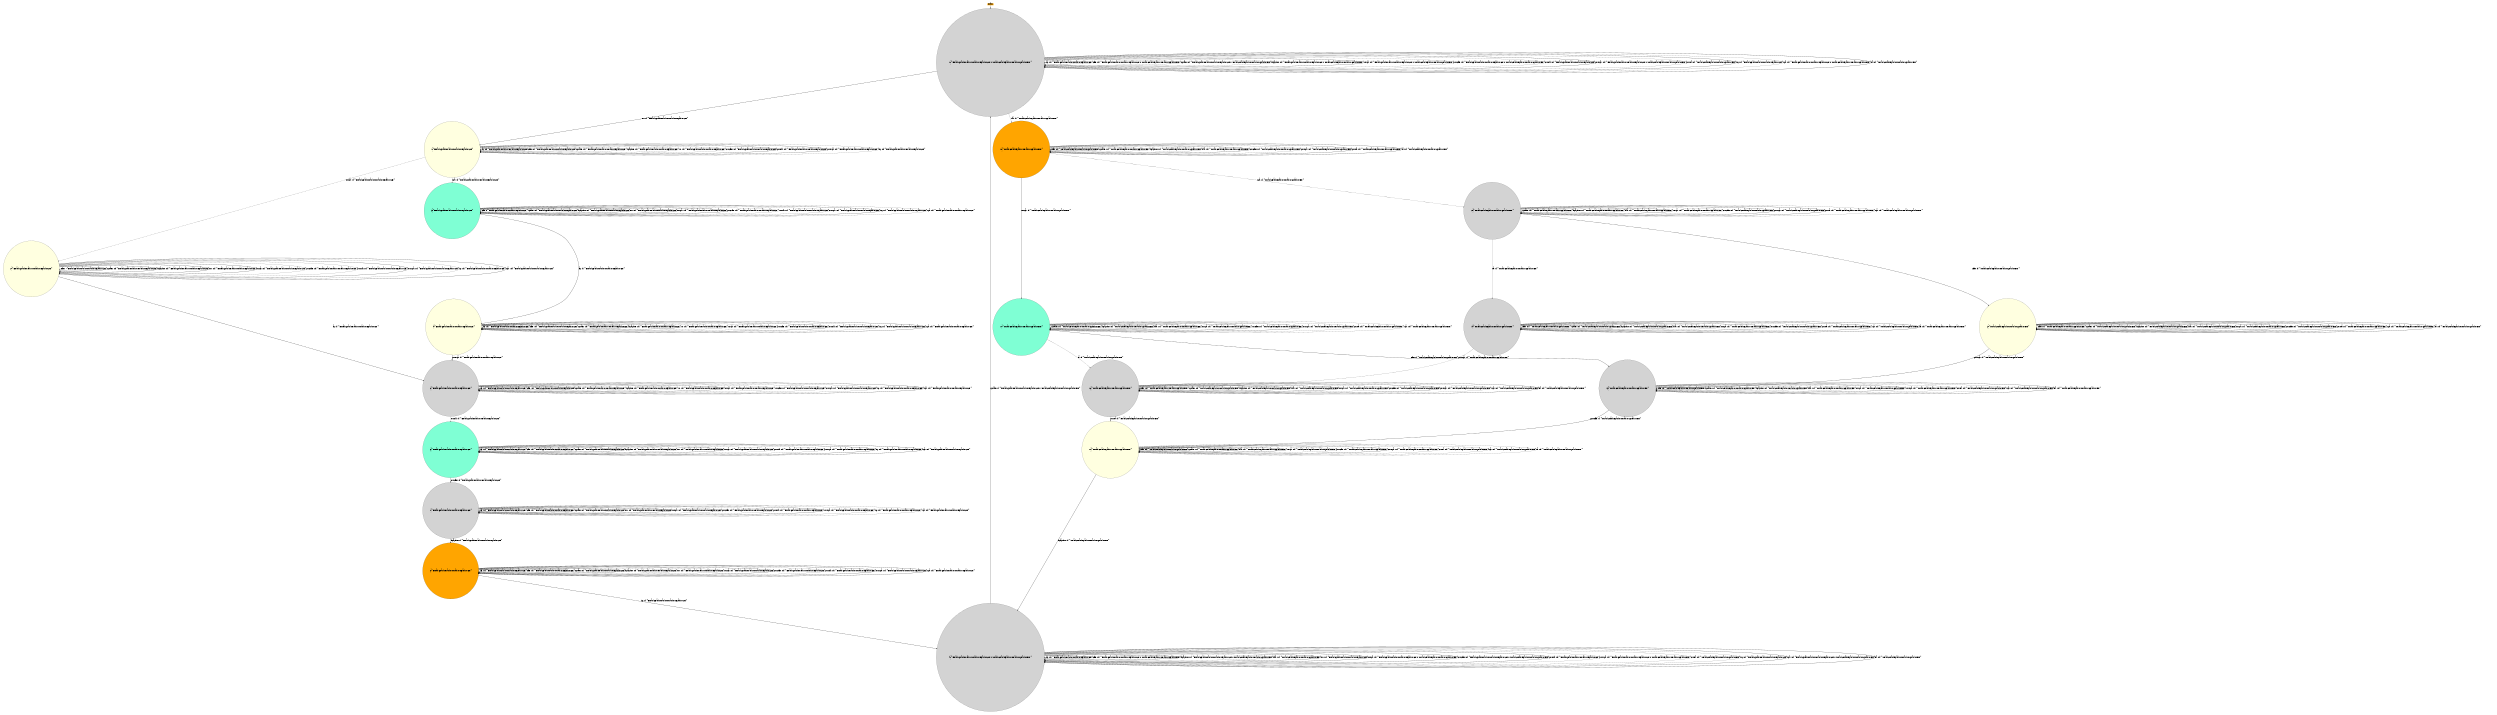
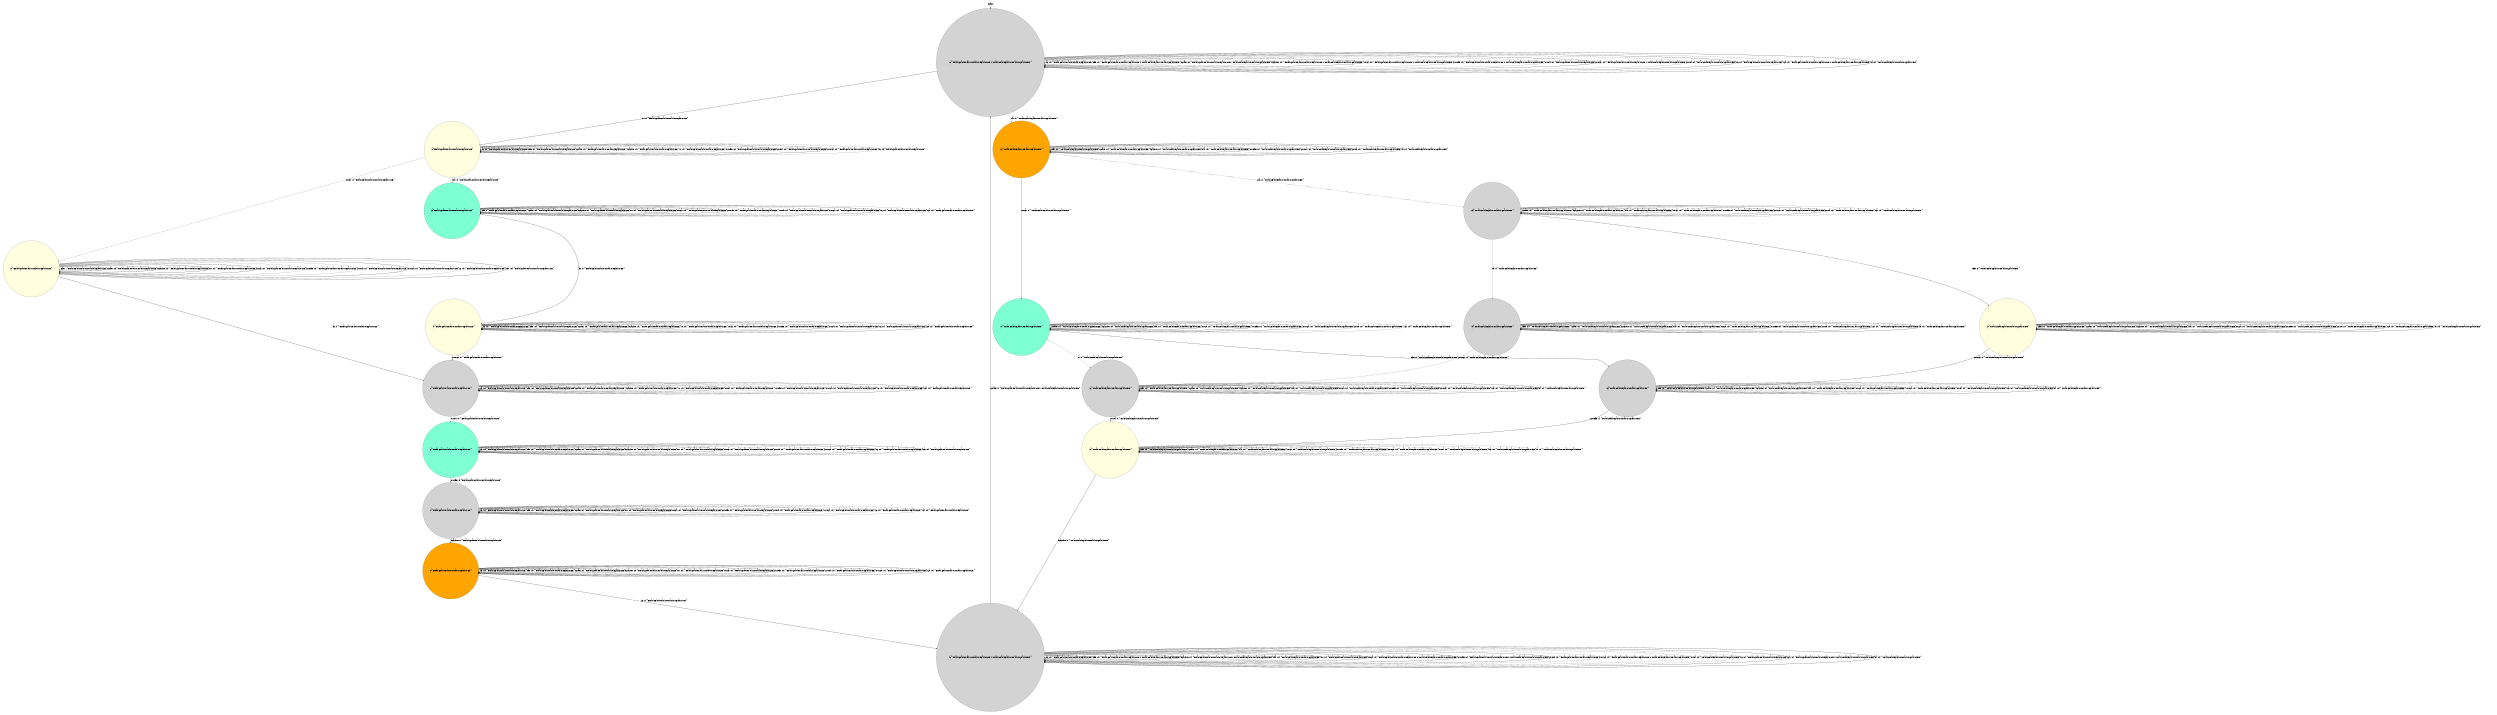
(990, 4) -> (990, 4)
